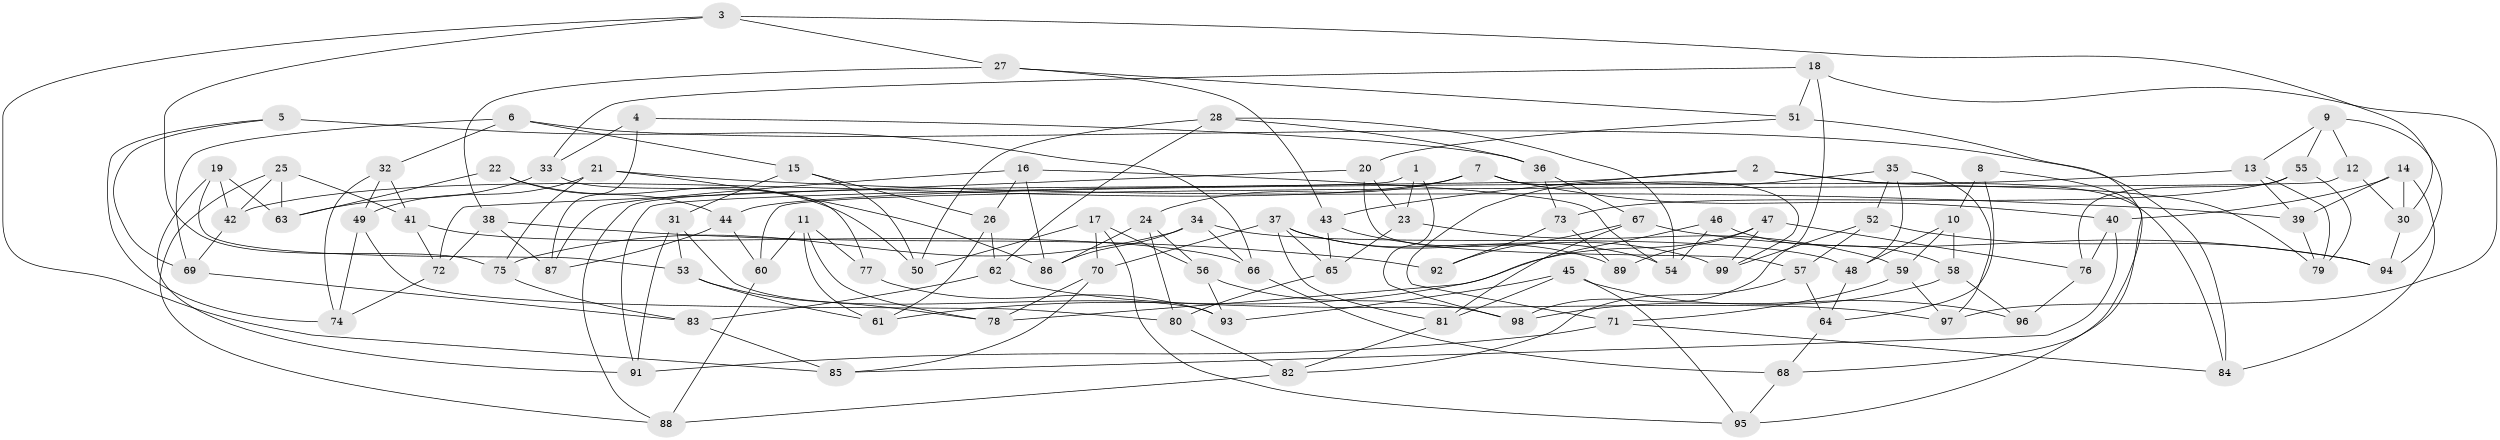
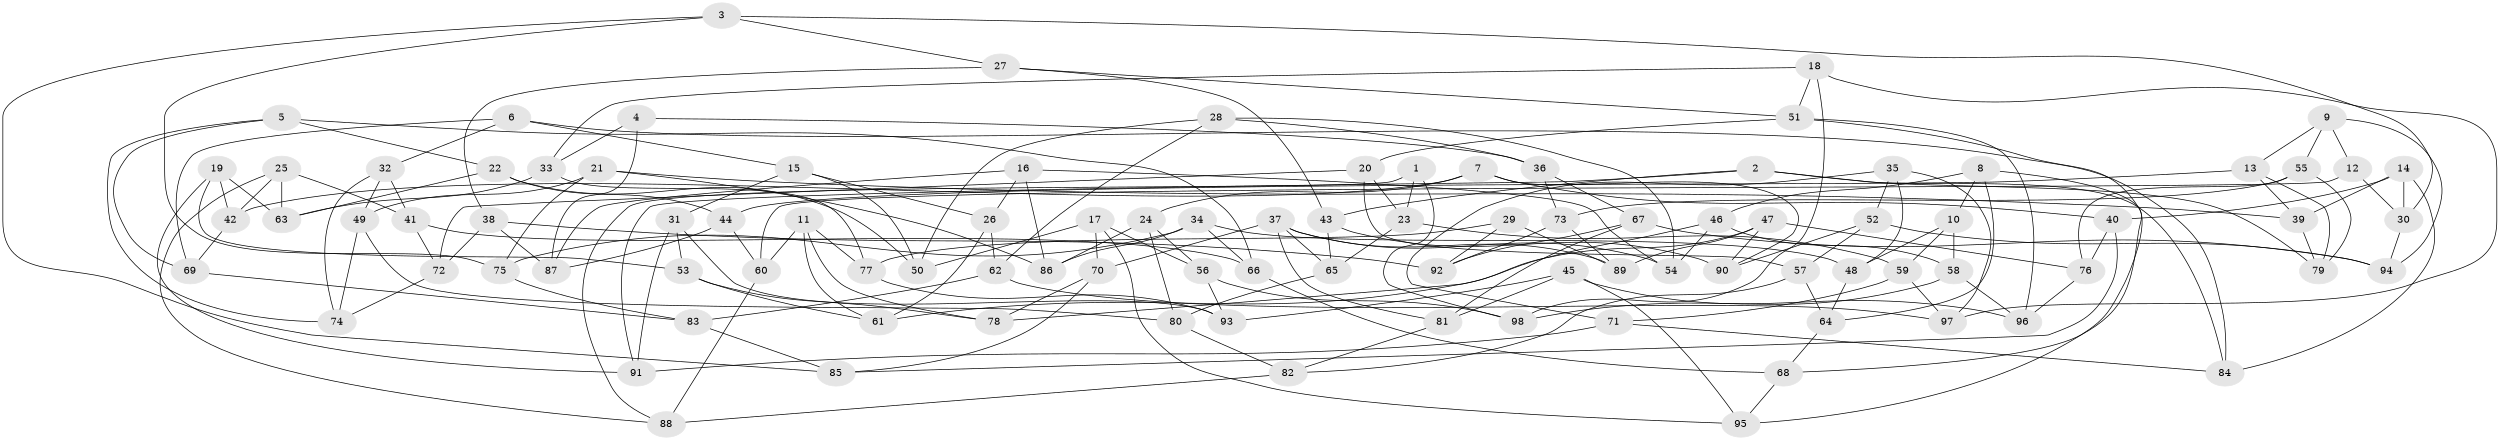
none -> (389, 143)
none -> (2011, 163)
none -> (1846, 190)
none -> (1510, 220)
(1722, 271) -> (1722, 271)
